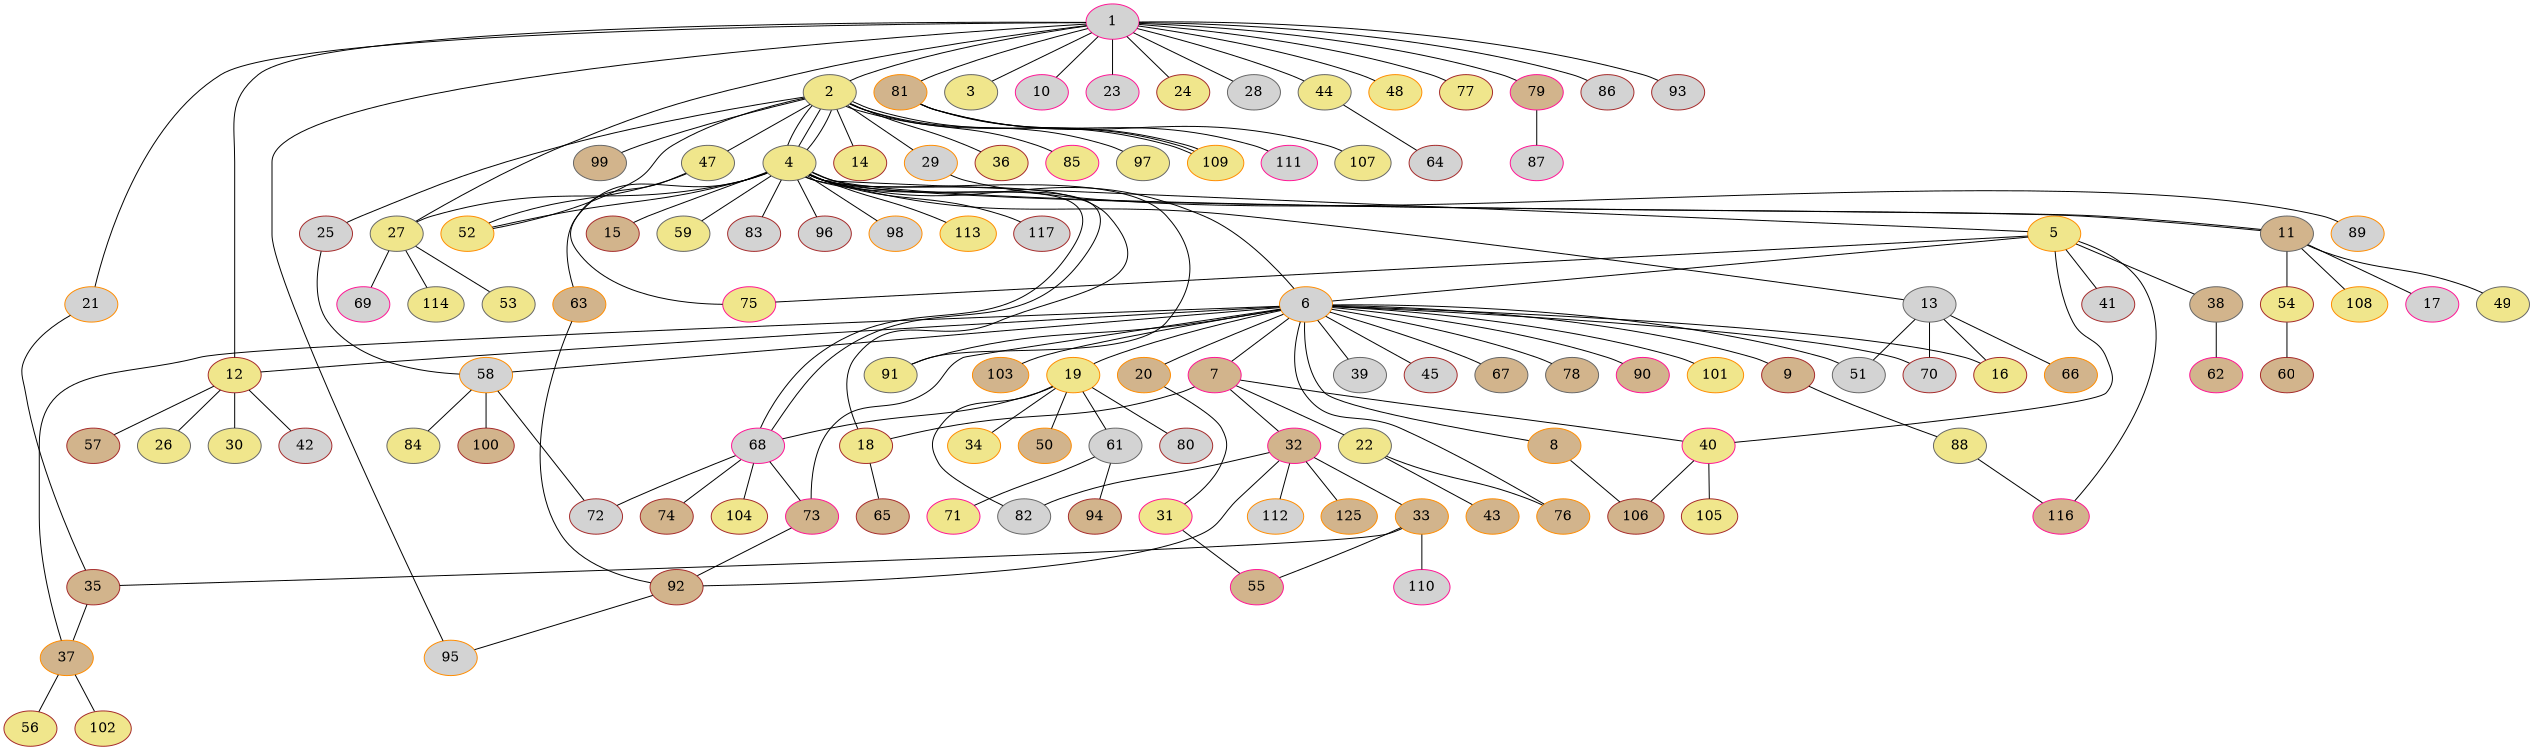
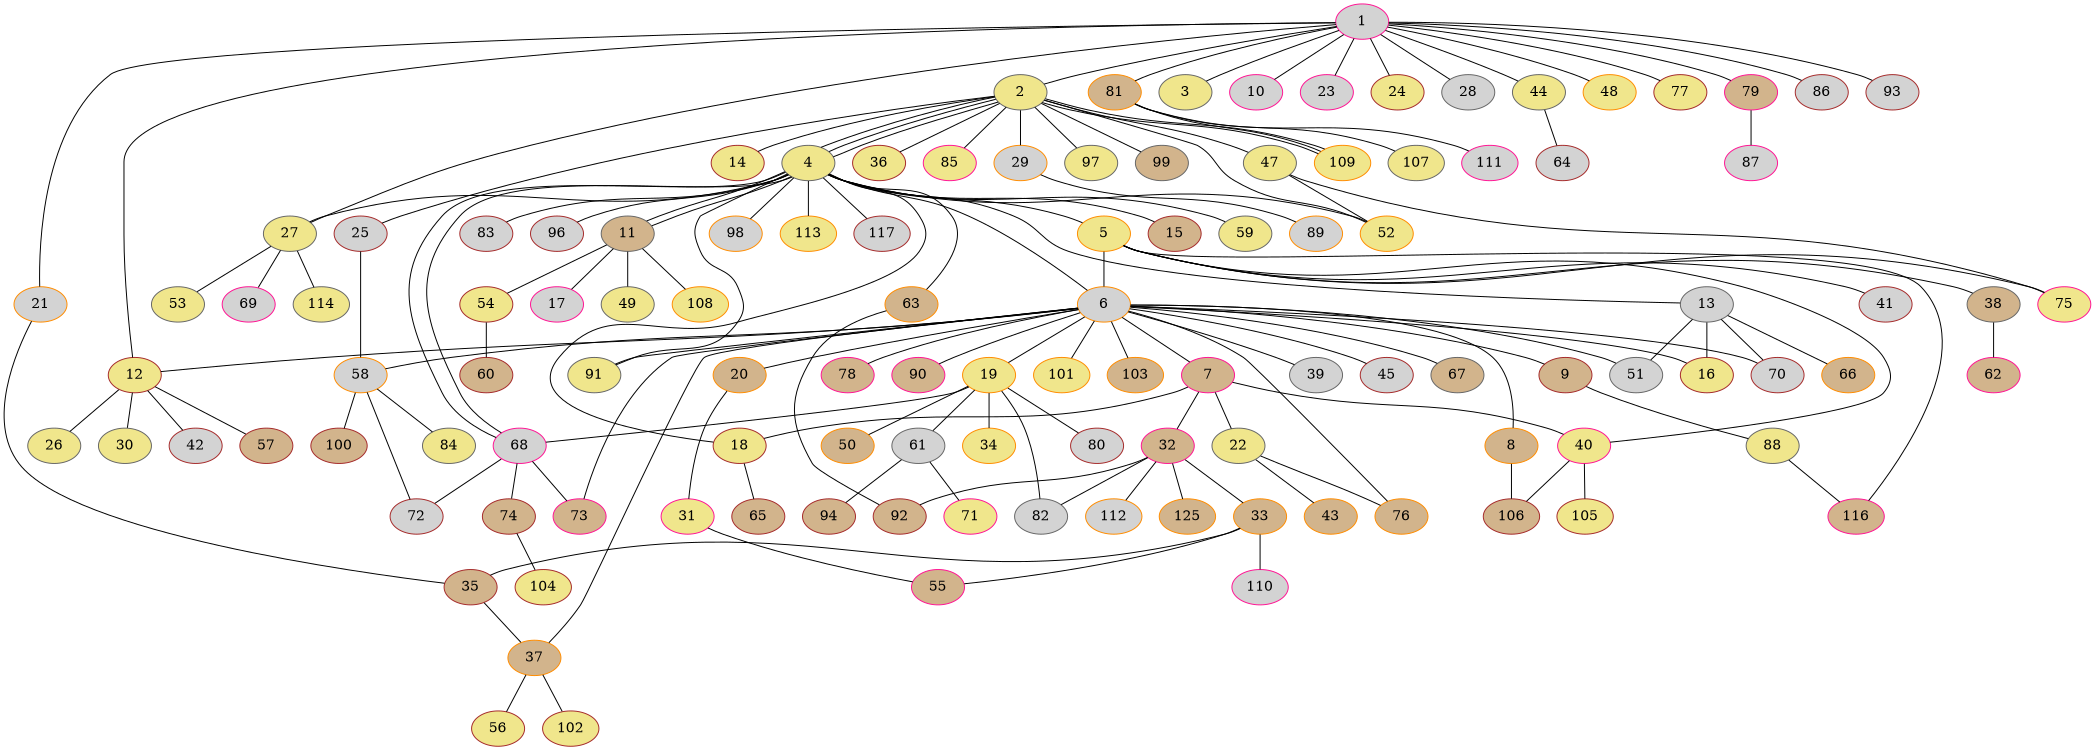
(1572, 375) -> (848, 375)
(749, 481) -> (526, 552)
(744, 552) -> none
(451, 658) -> none
